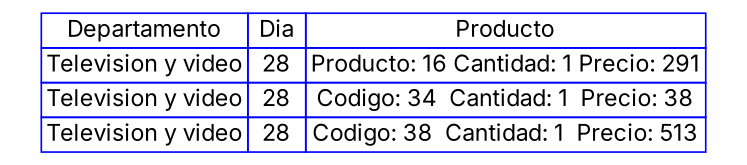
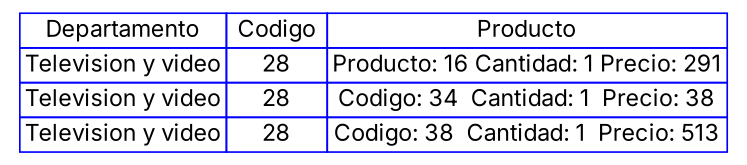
(277, 30) -> (277, 30)
